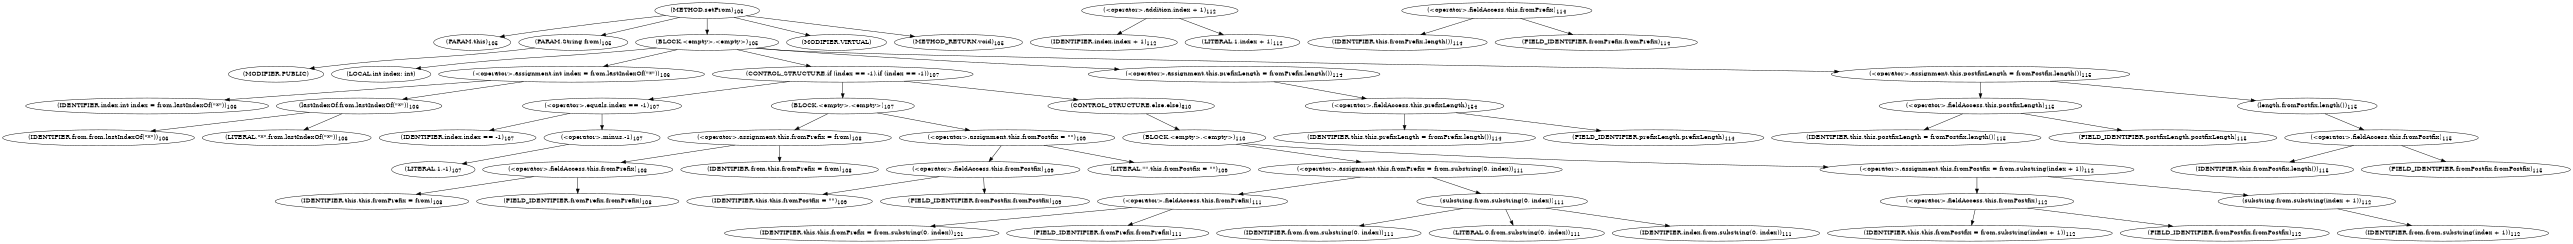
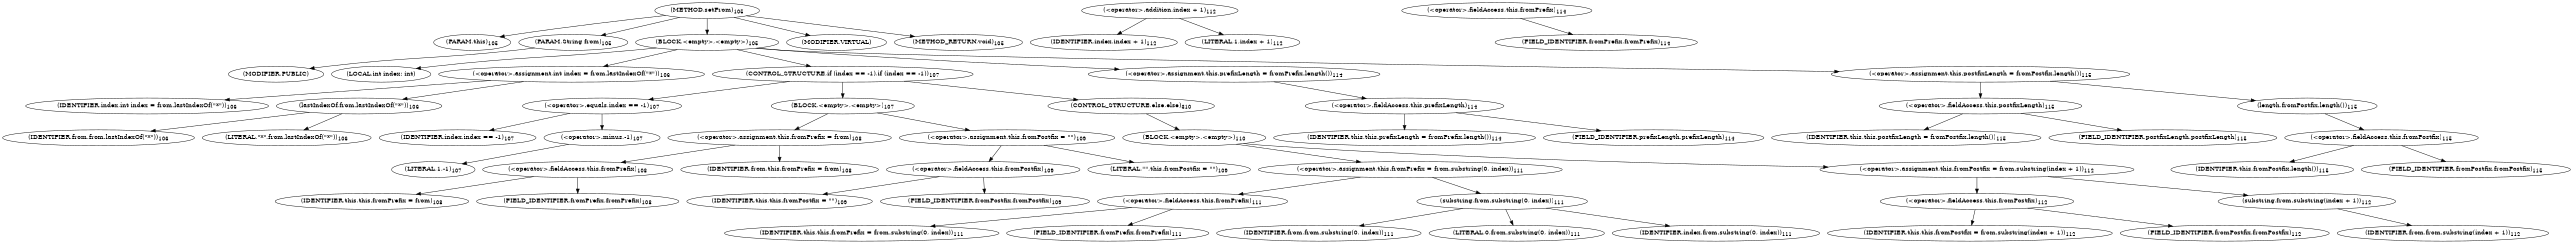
(1397, 42) -> none
(1472, 105) -> (1472, 105)
(959, 233) -> (959, 233)
